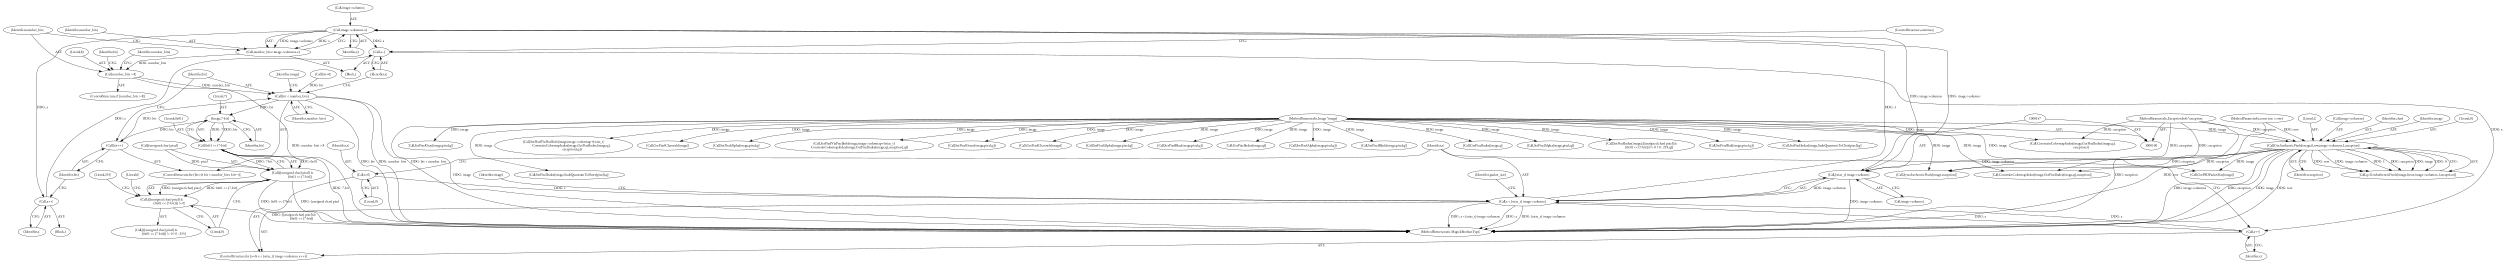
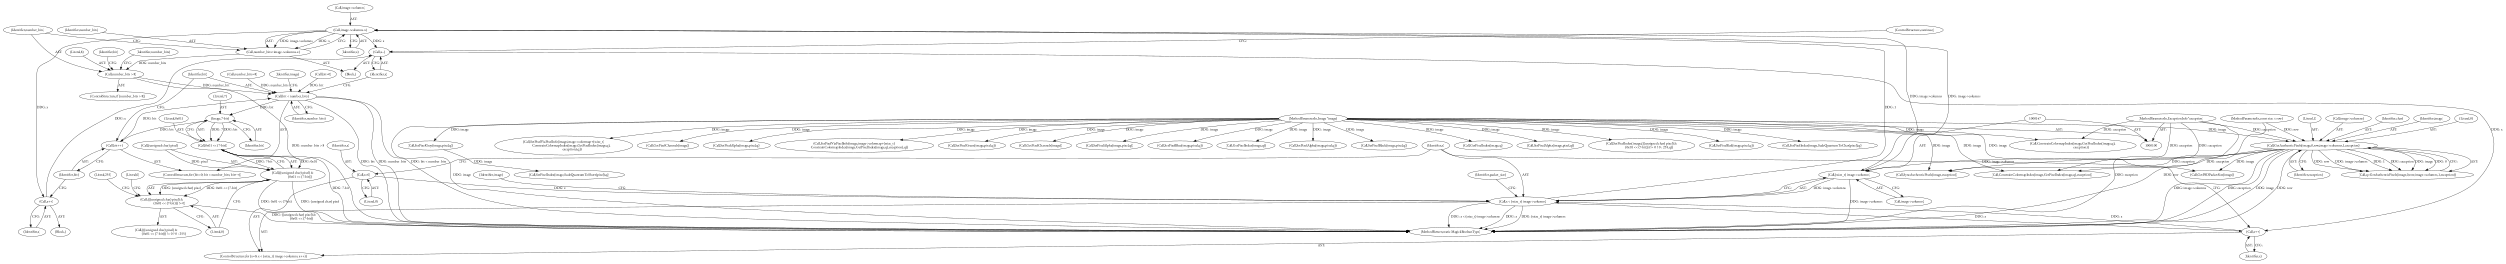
none -> (242, 74)
(216, 85) -> (216, 85)
(829, 122) -> (488, 165)
